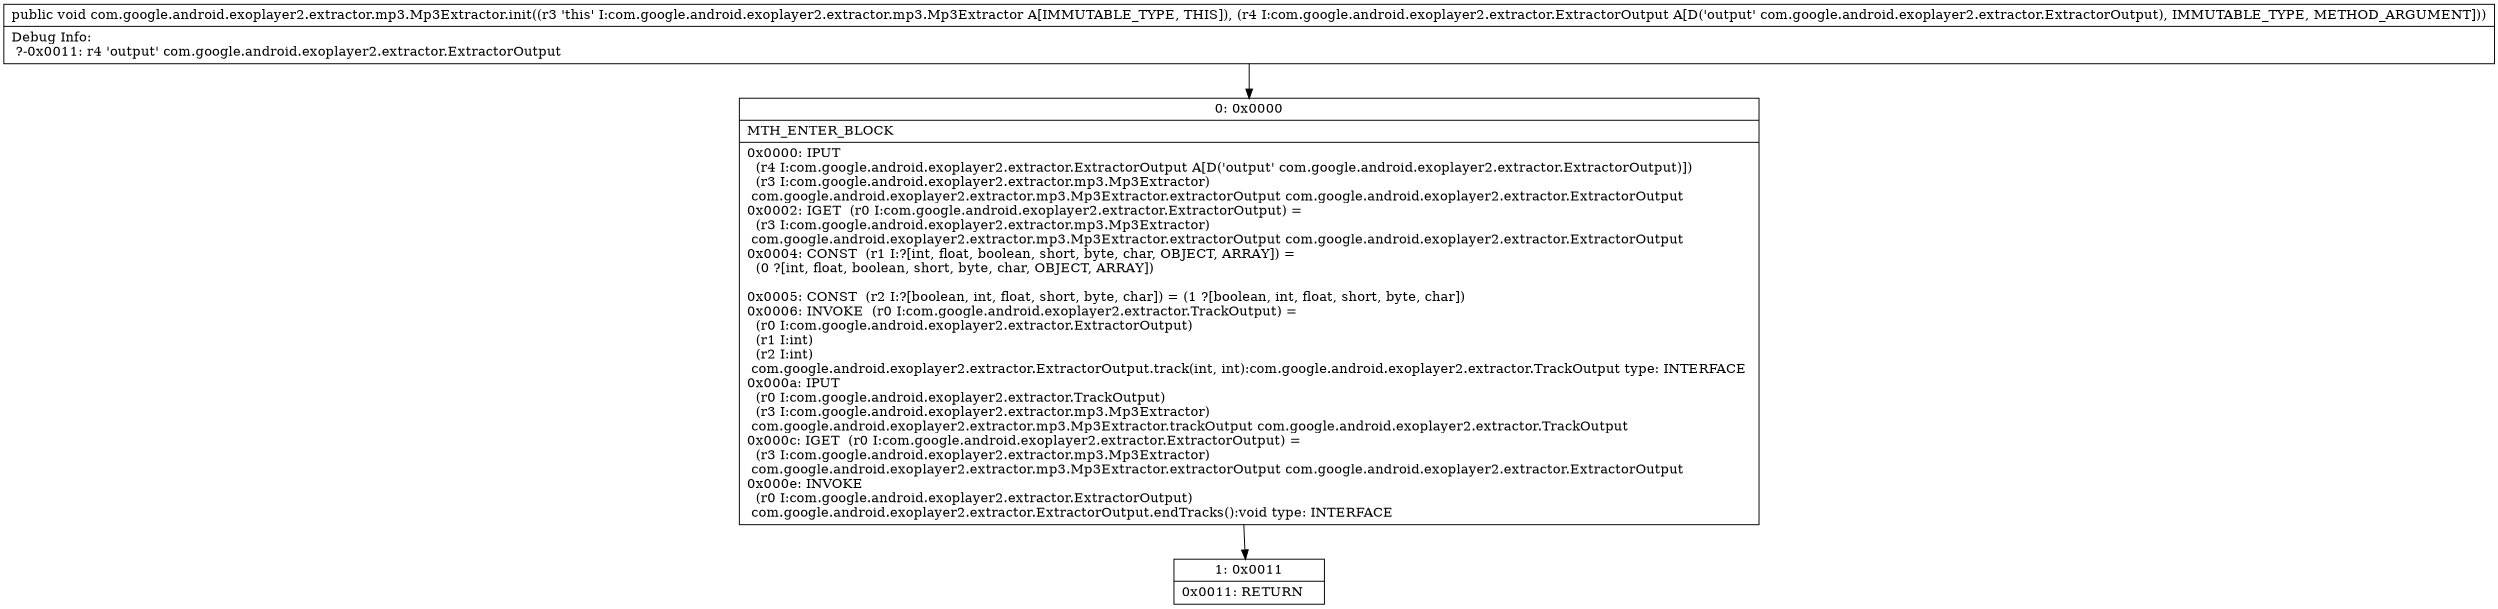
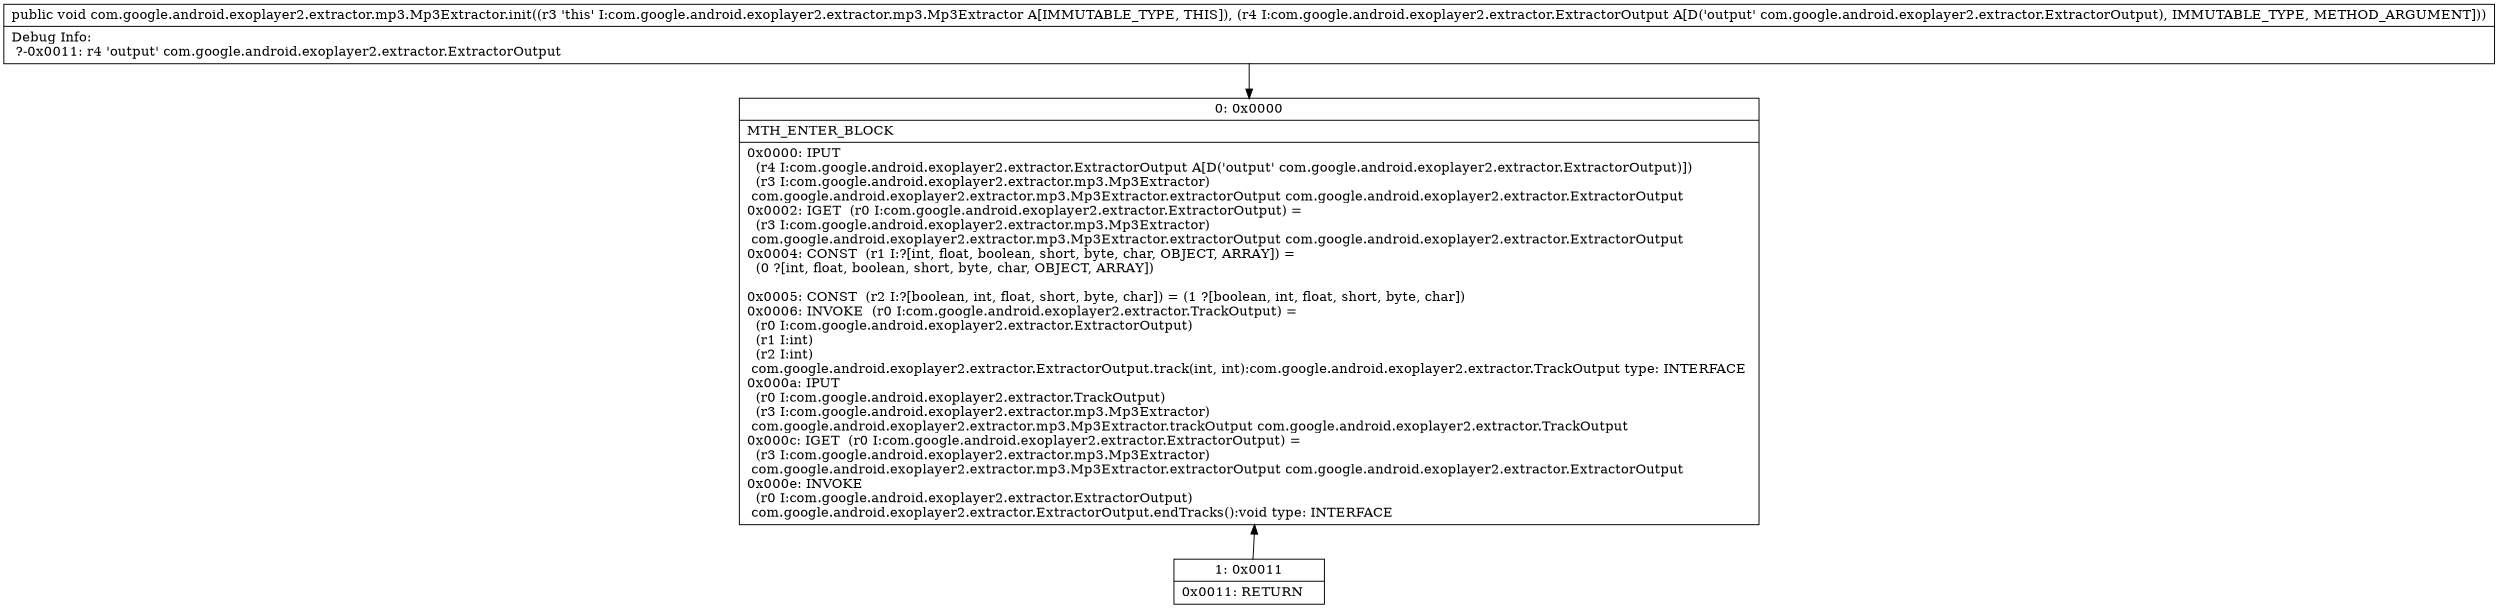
(1244, 537) -> (1254, 547)
